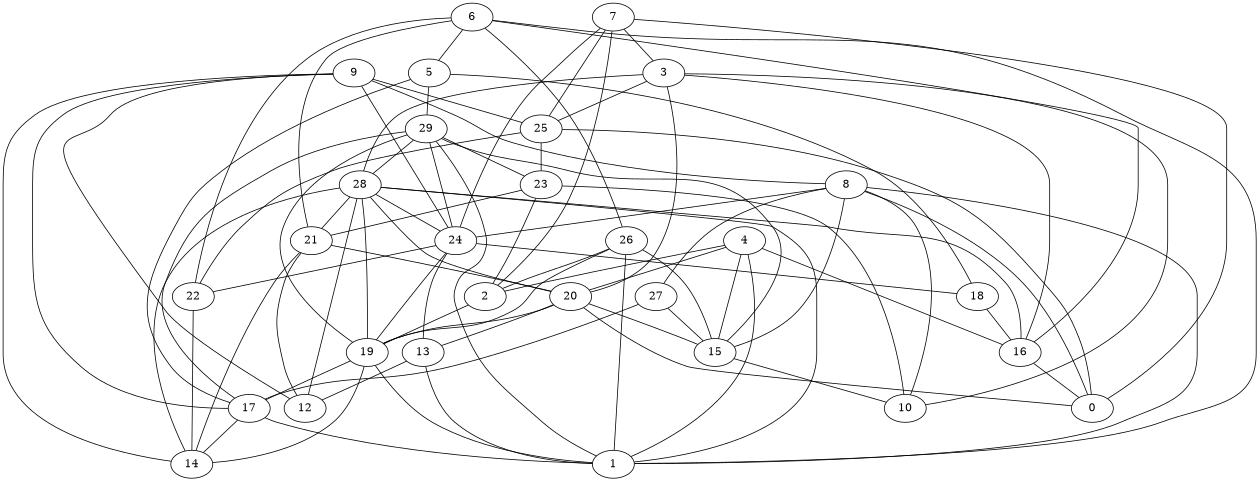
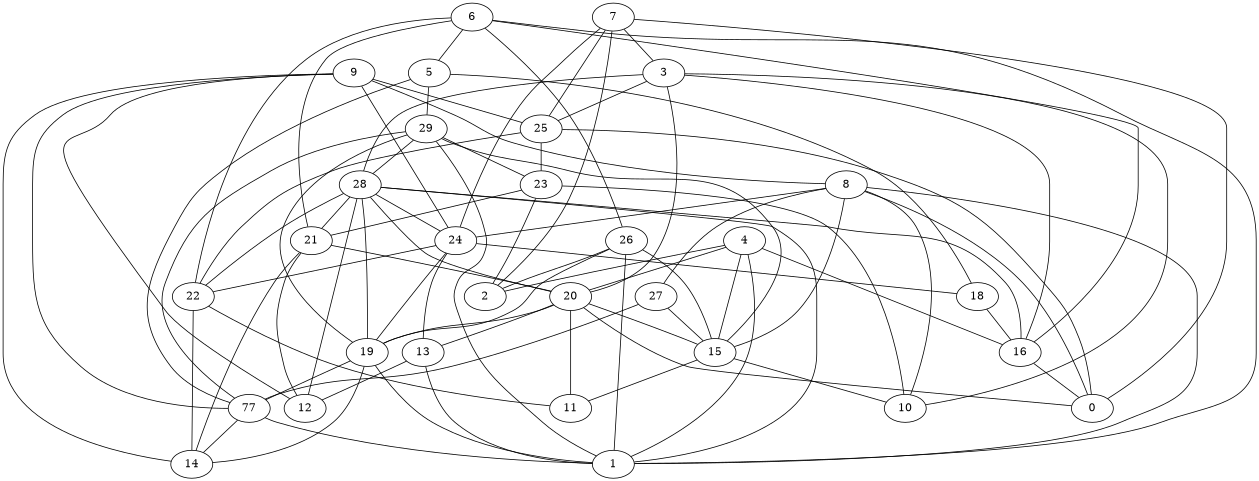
(441, 185) -> none
(179, 262) -> (272, 235)
(430, 322) -> none
(249, 408) -> (249, 408)
none -> (571, 408)
